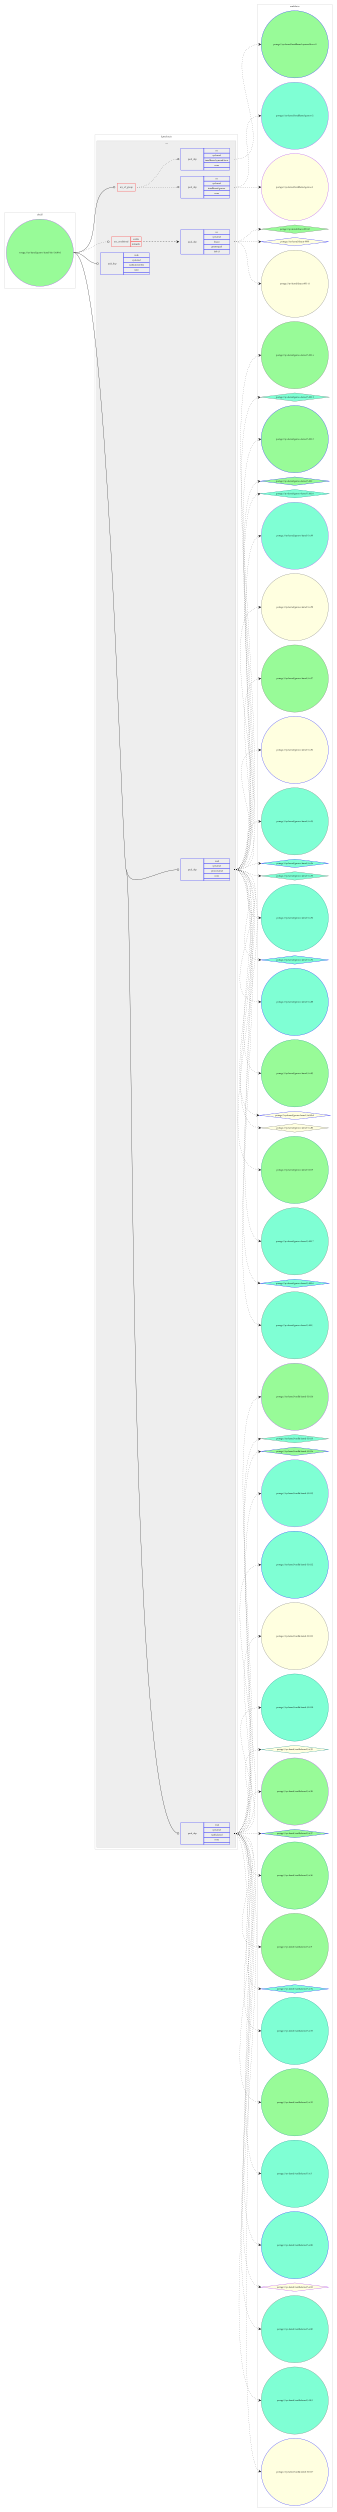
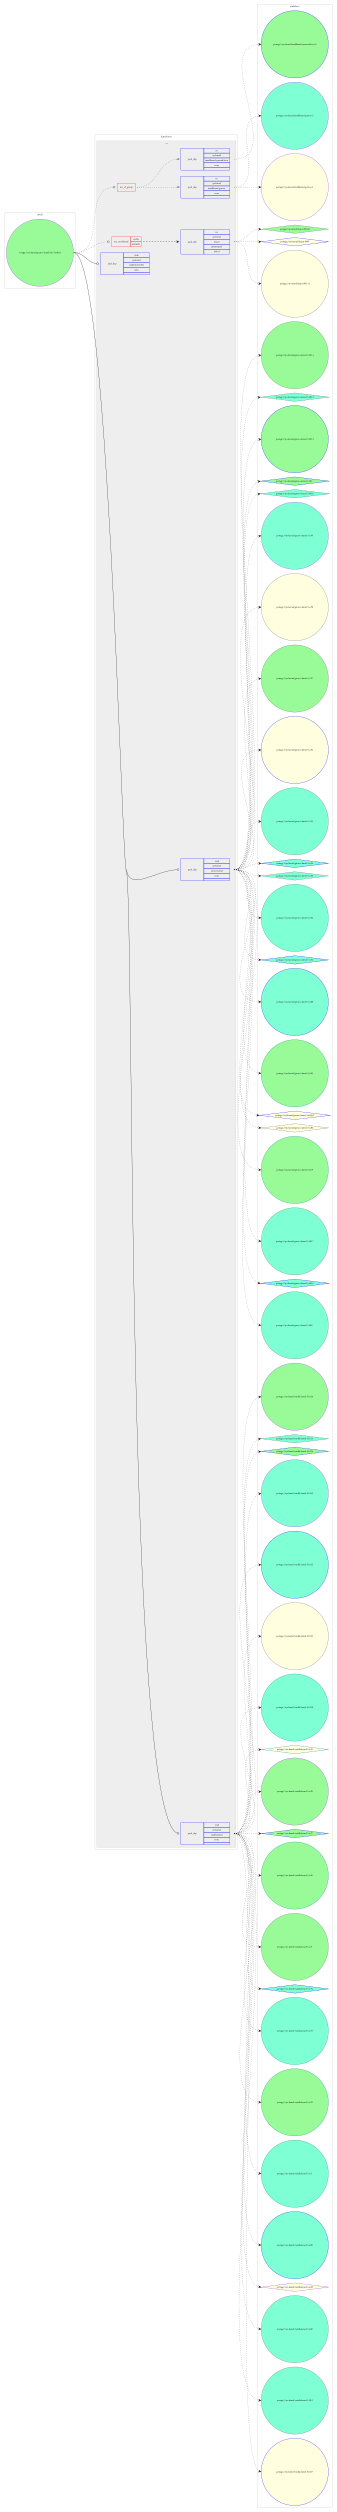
(93, 227) -> (93, 227)
